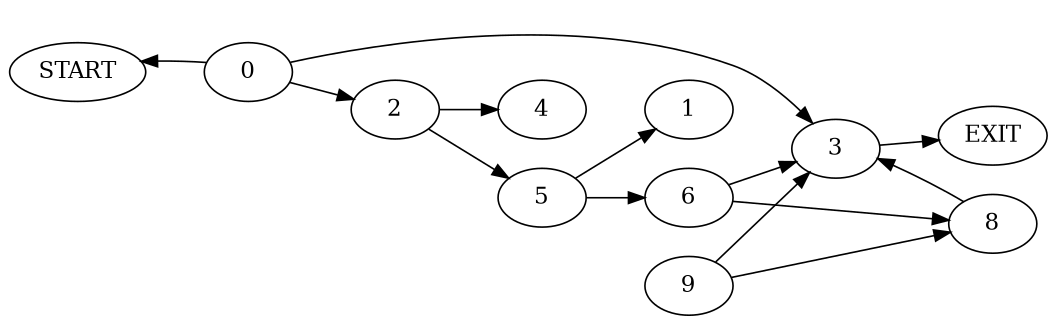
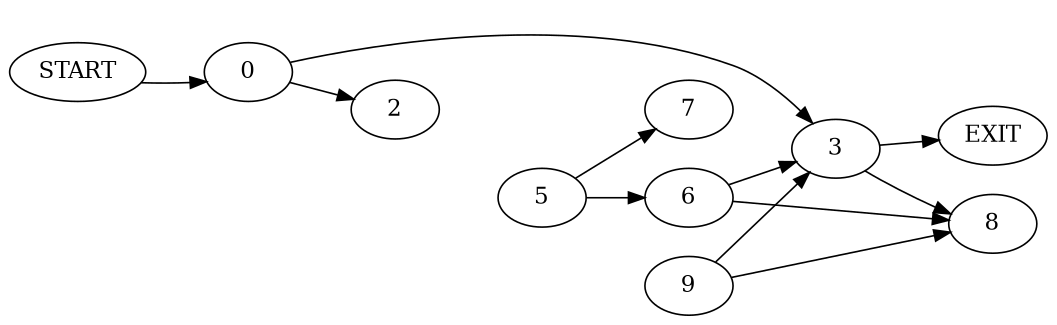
(182, 61) -> (166, 83)
(542, 110) -> none
(689, 110) -> (689, 110)
(462, 149) -> none
(929, 183) -> (900, 190)
